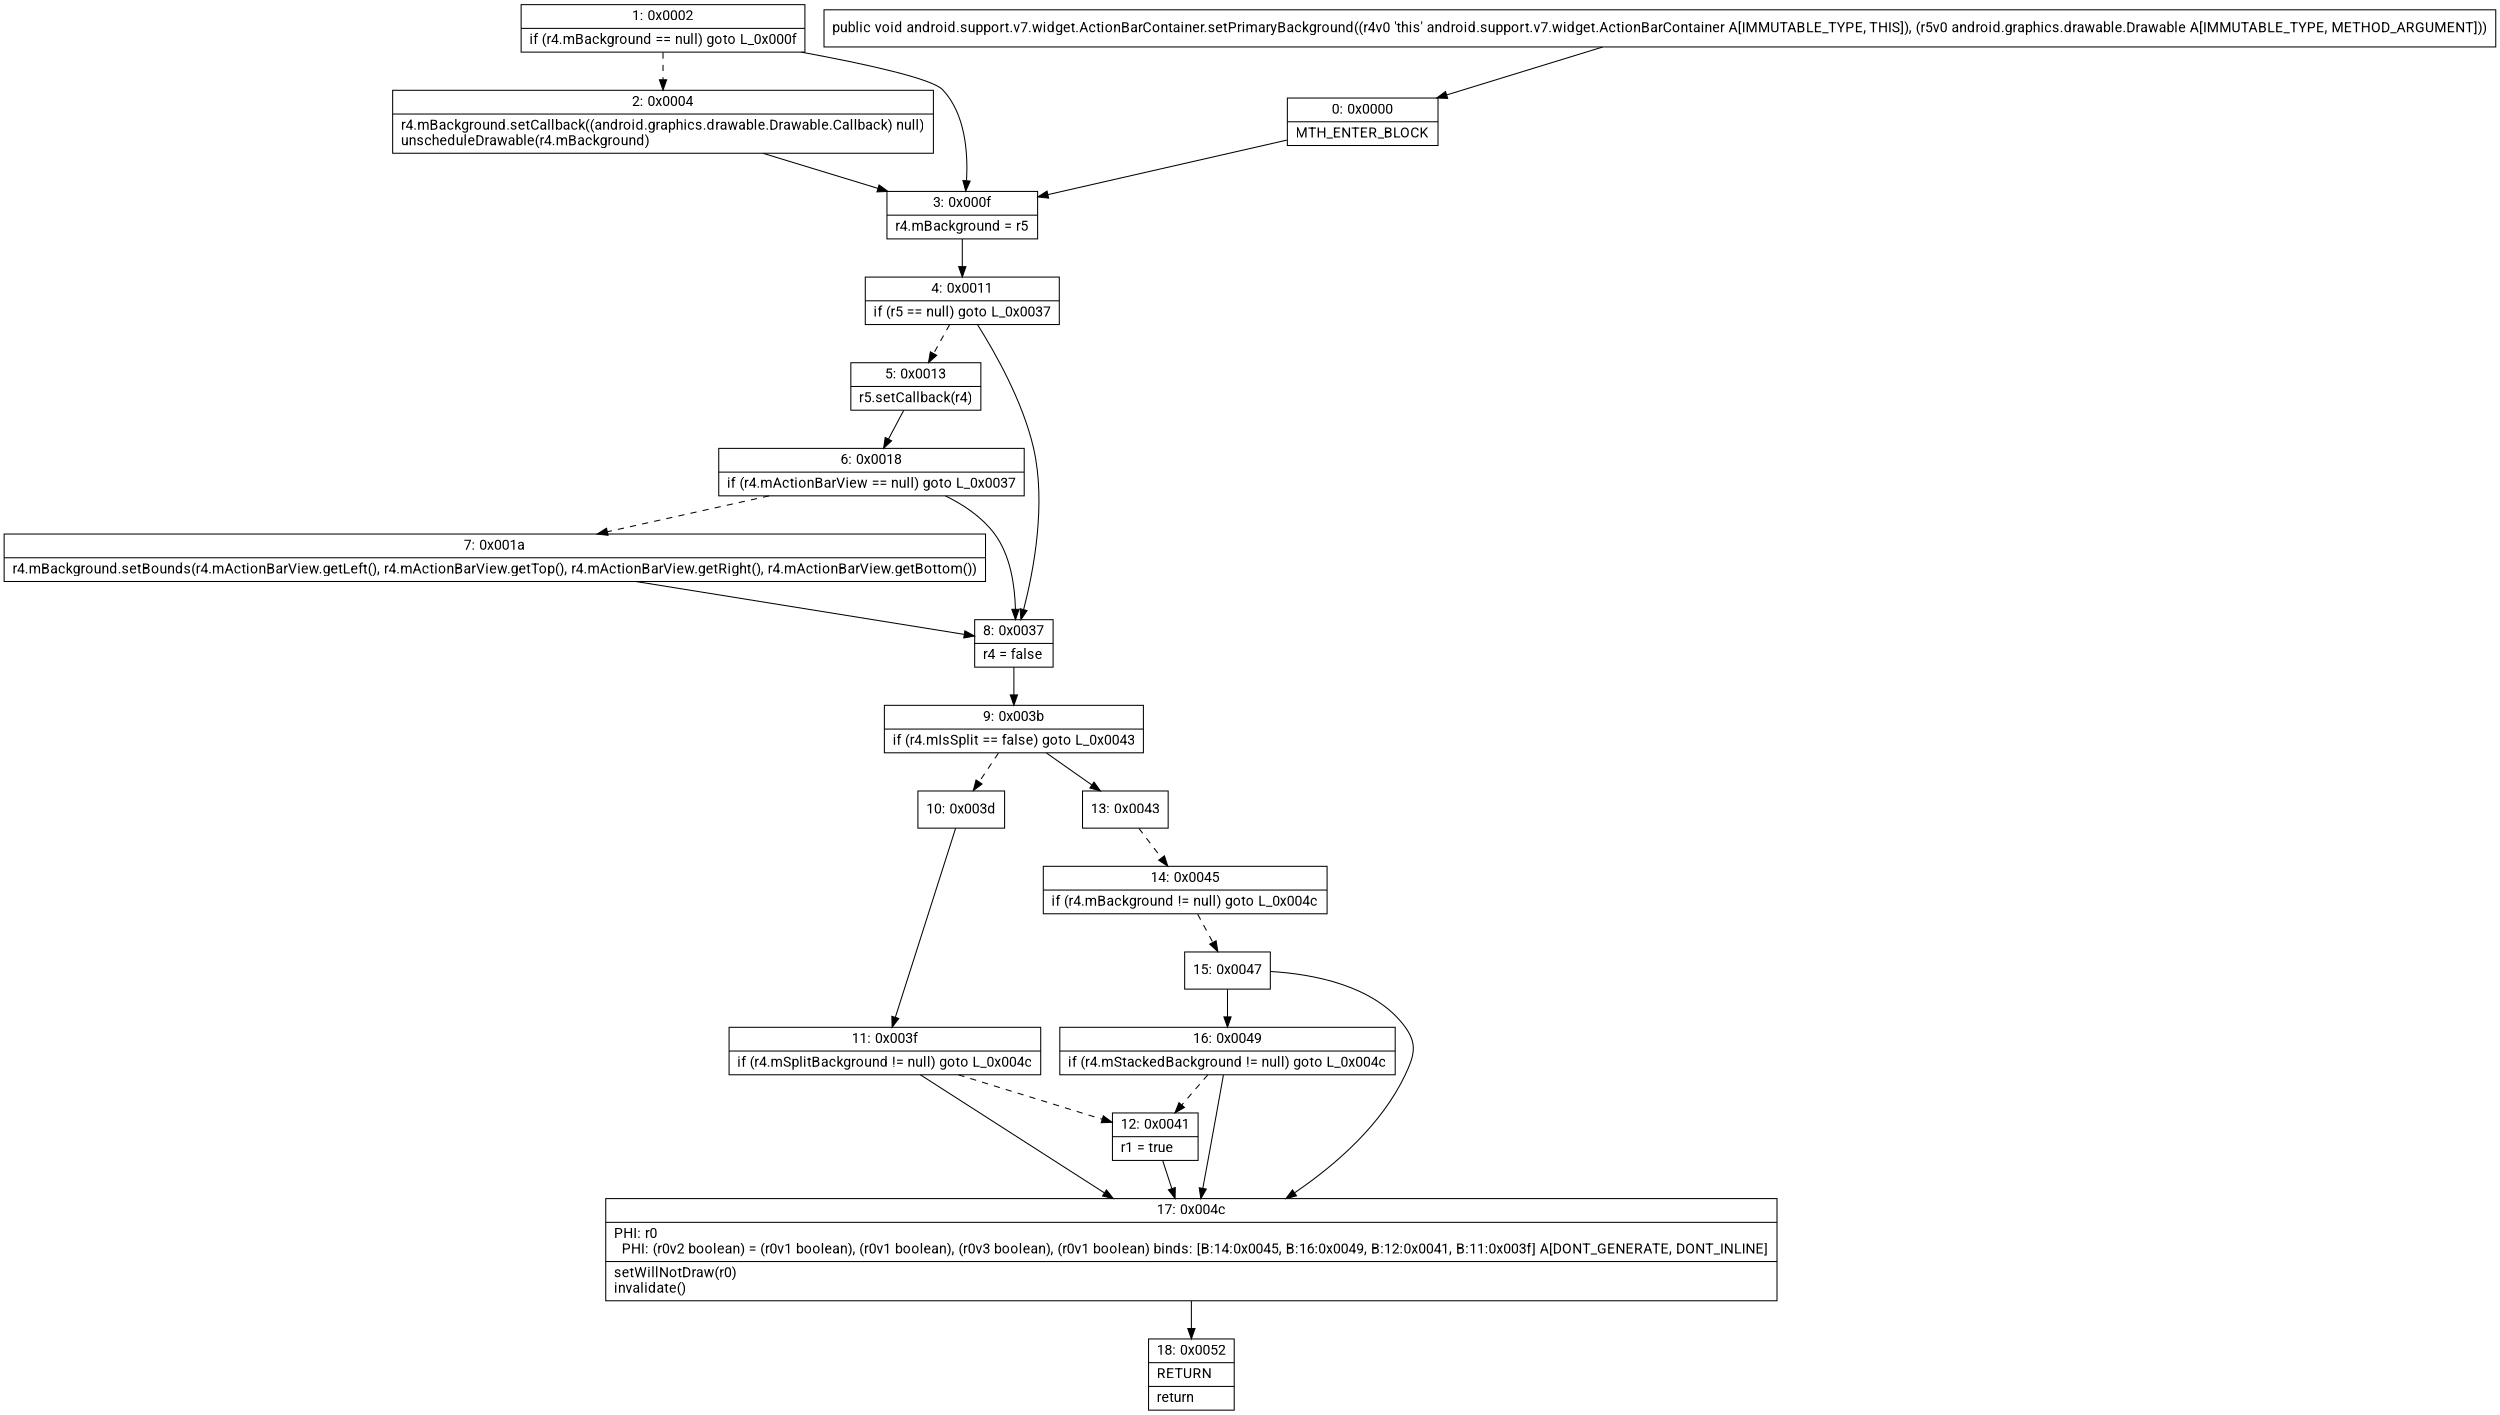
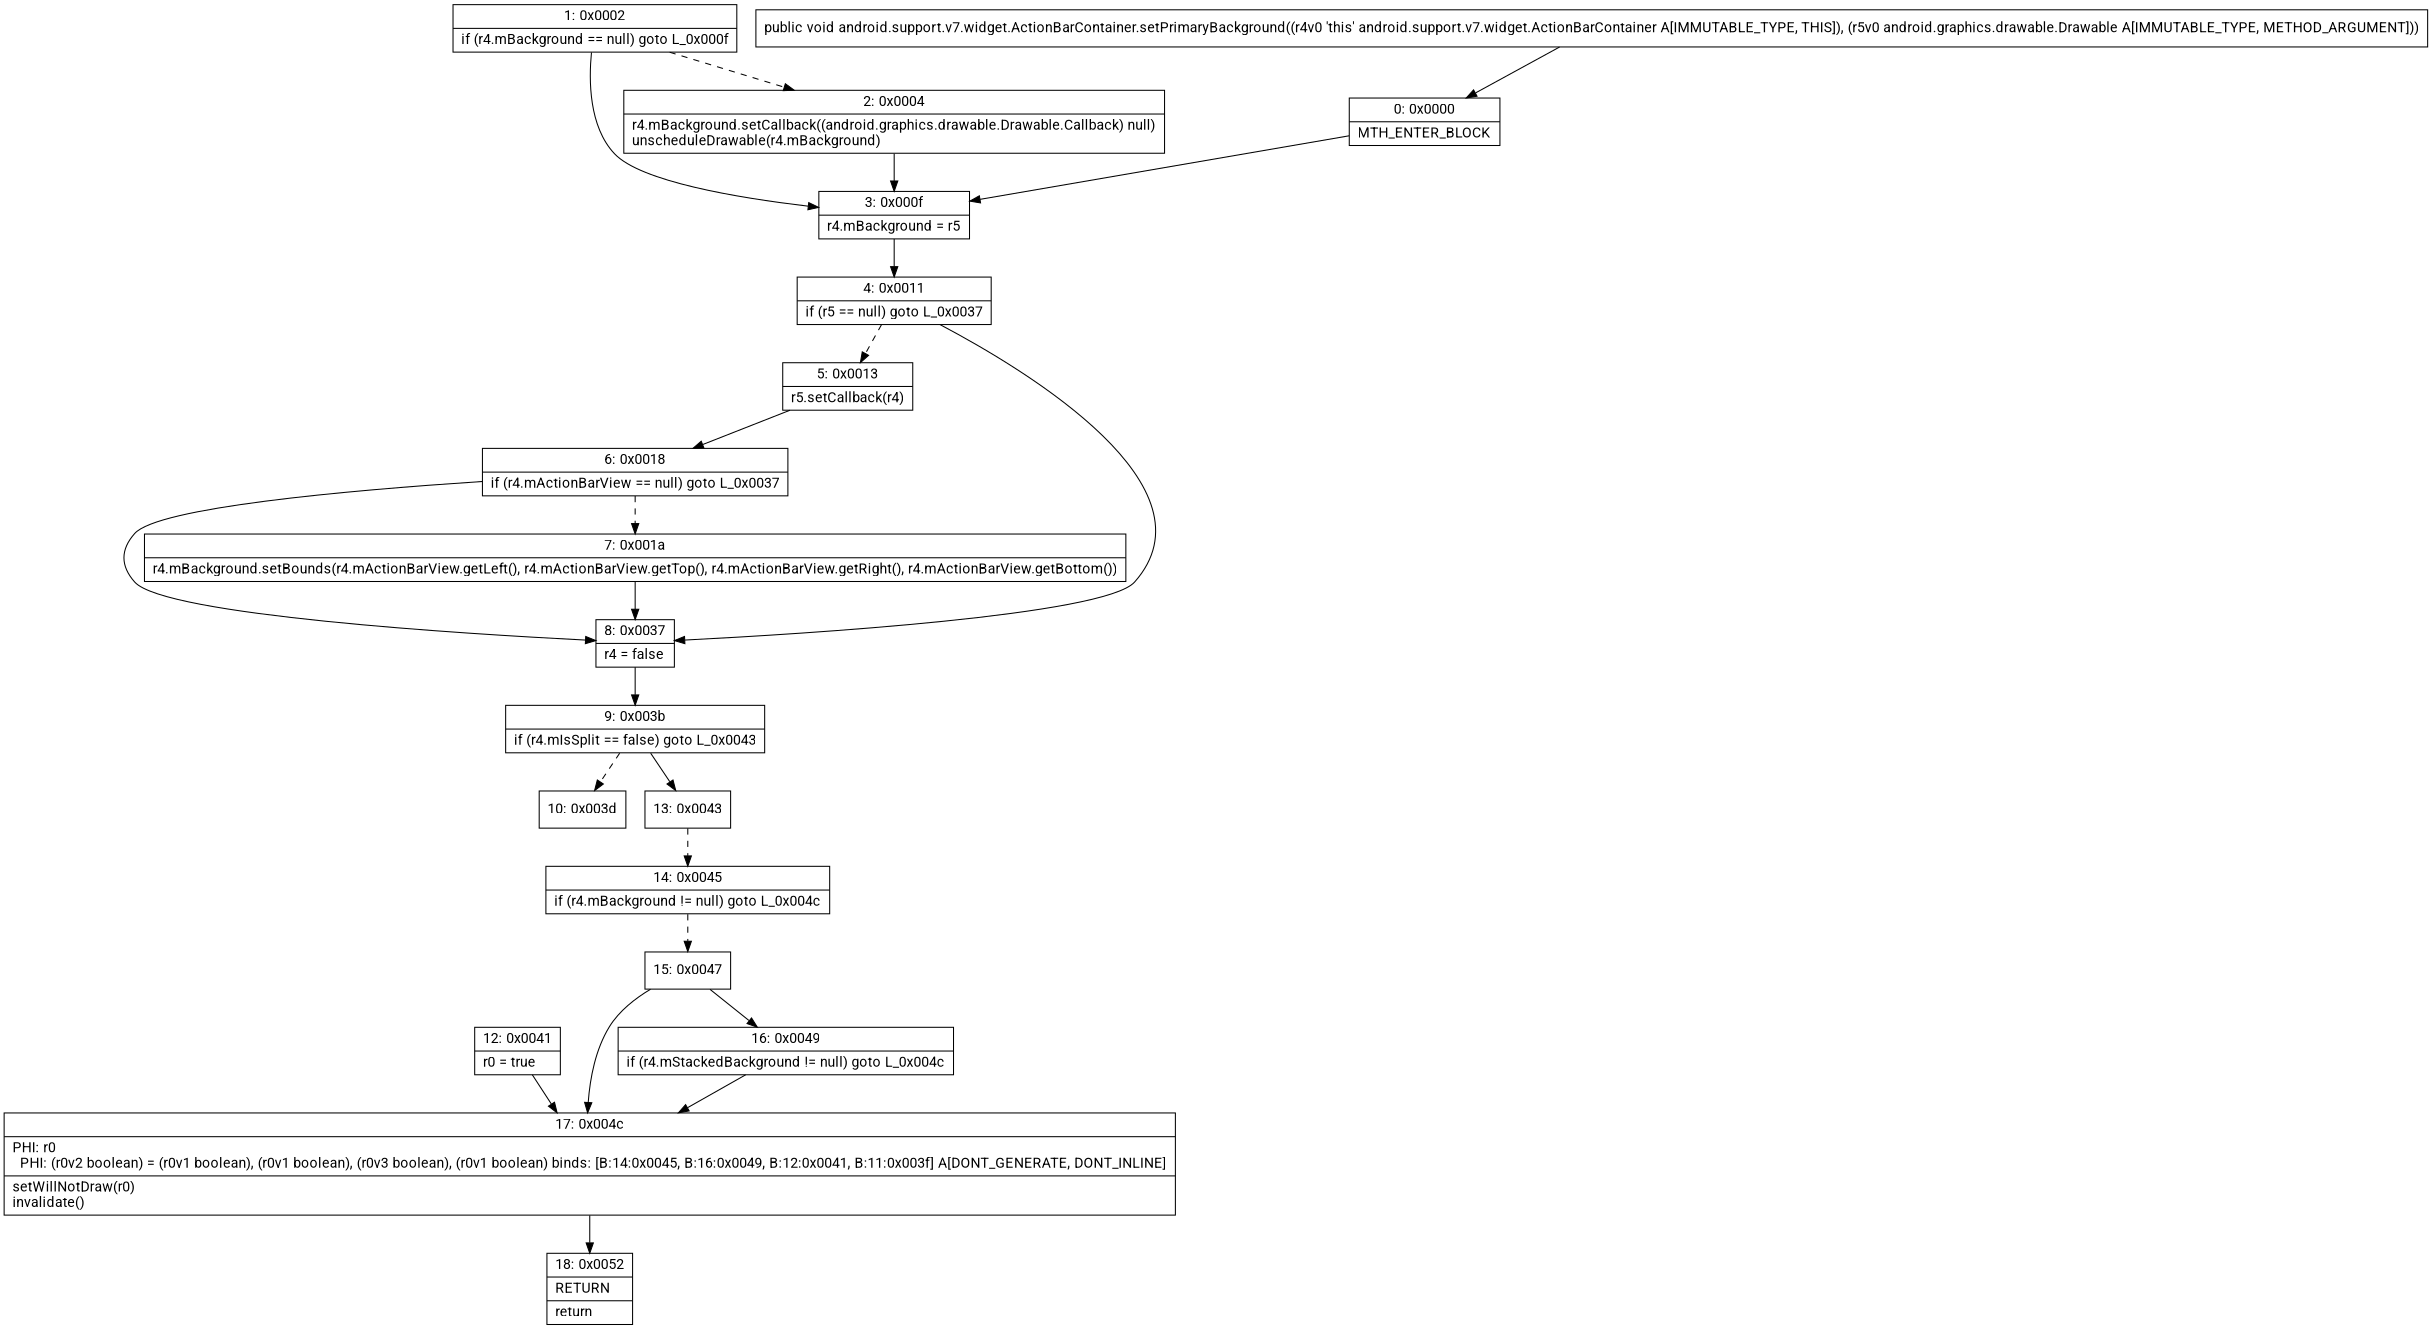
(885, 1051) -> none
(1195, 1090) -> none
(1148, 1148) -> (510, 1062)
